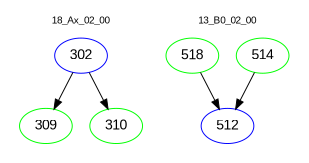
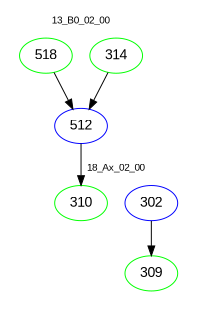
(263, 56) -> (116, 56)
(96, 86) -> (81, 165)
